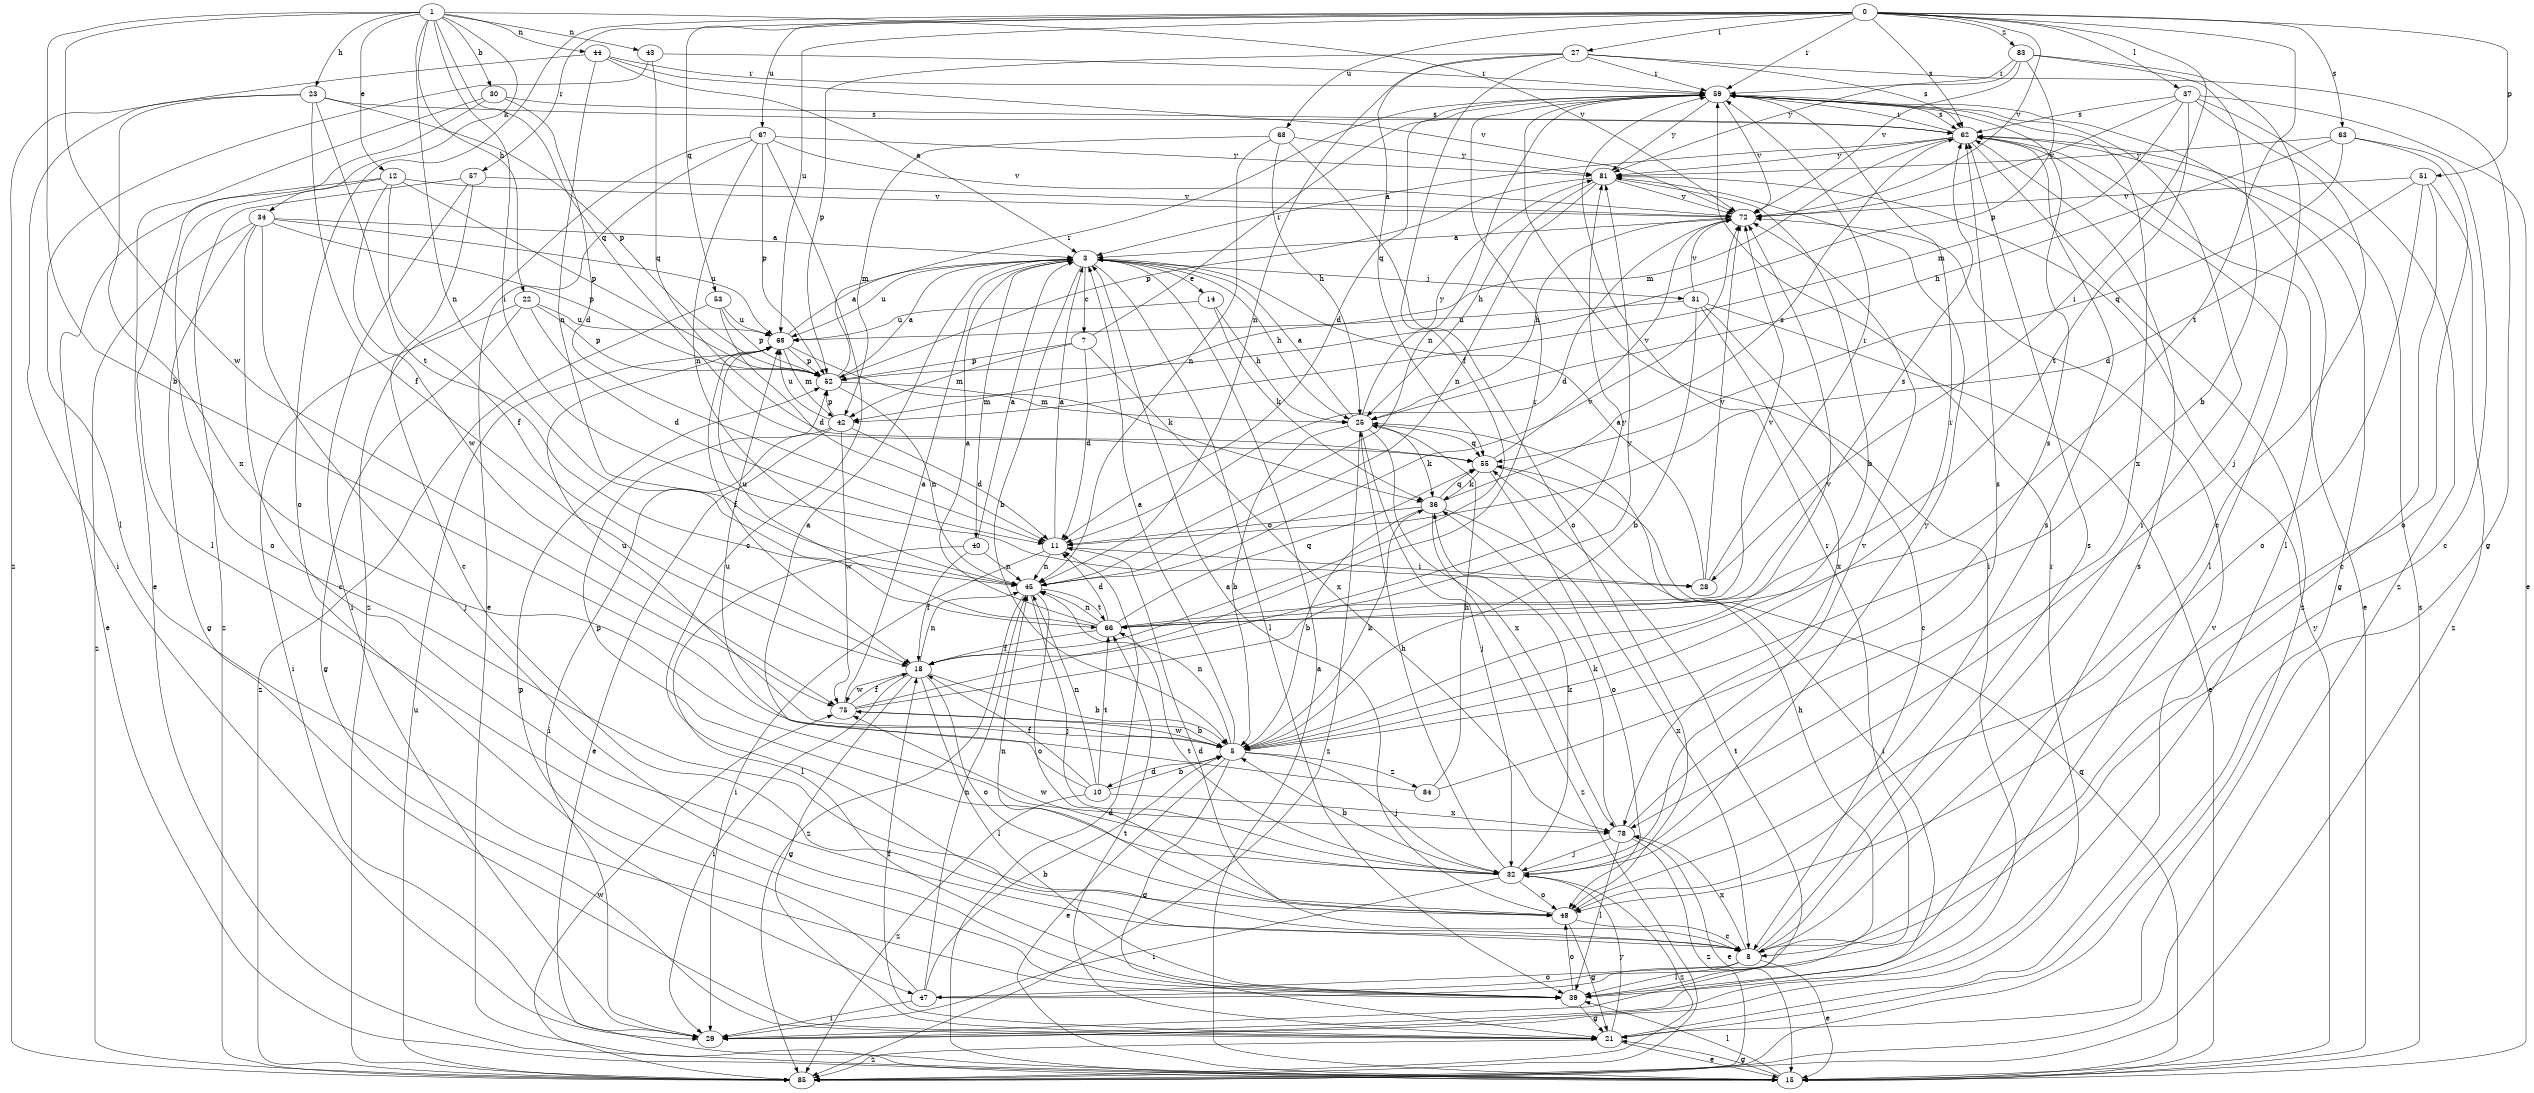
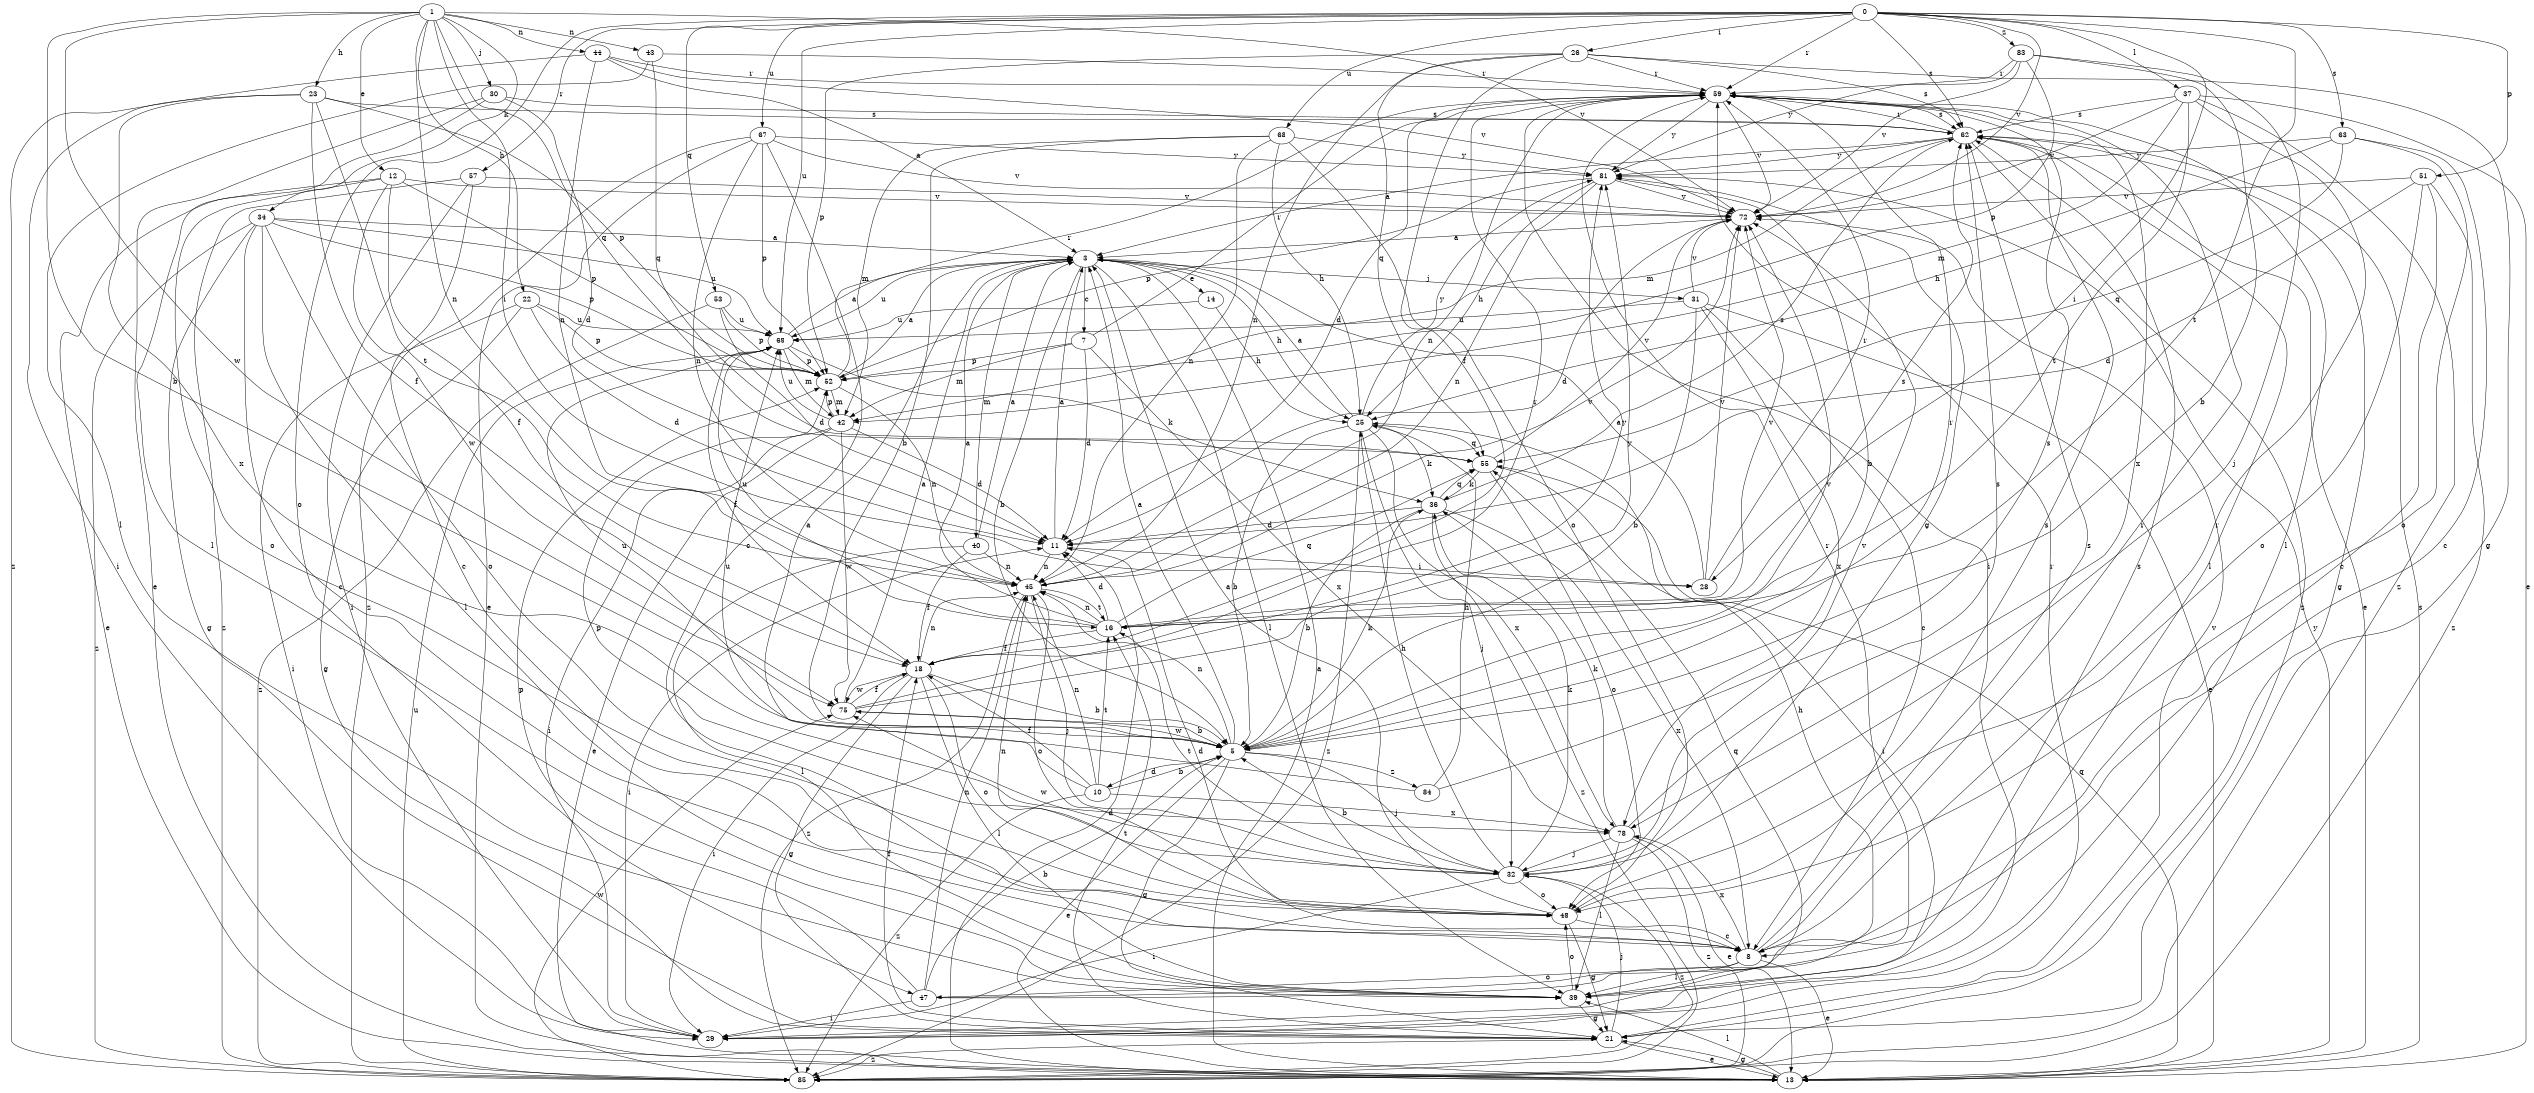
(481, 53) -> (481, 53)
(1575, 53) -> (1575, 53)
(1538, 297) -> none
(1091, 412) -> (834, 400)
(1285, 414) -> none
none -> (884, 477)
(1270, 526) -> (1270, 526)
(1927, 526) -> (1927, 526)
(2217, 526) -> (2217, 526)
(466, 608) -> (466, 608)
(1109, 629) -> (1109, 629)
(775, 720) -> (663, 713)
(1736, 752) -> (1736, 752)
none -> (784, 775)
(1622, 957) -> (1622, 957)
(1790, 1080) -> (1790, 1080)
